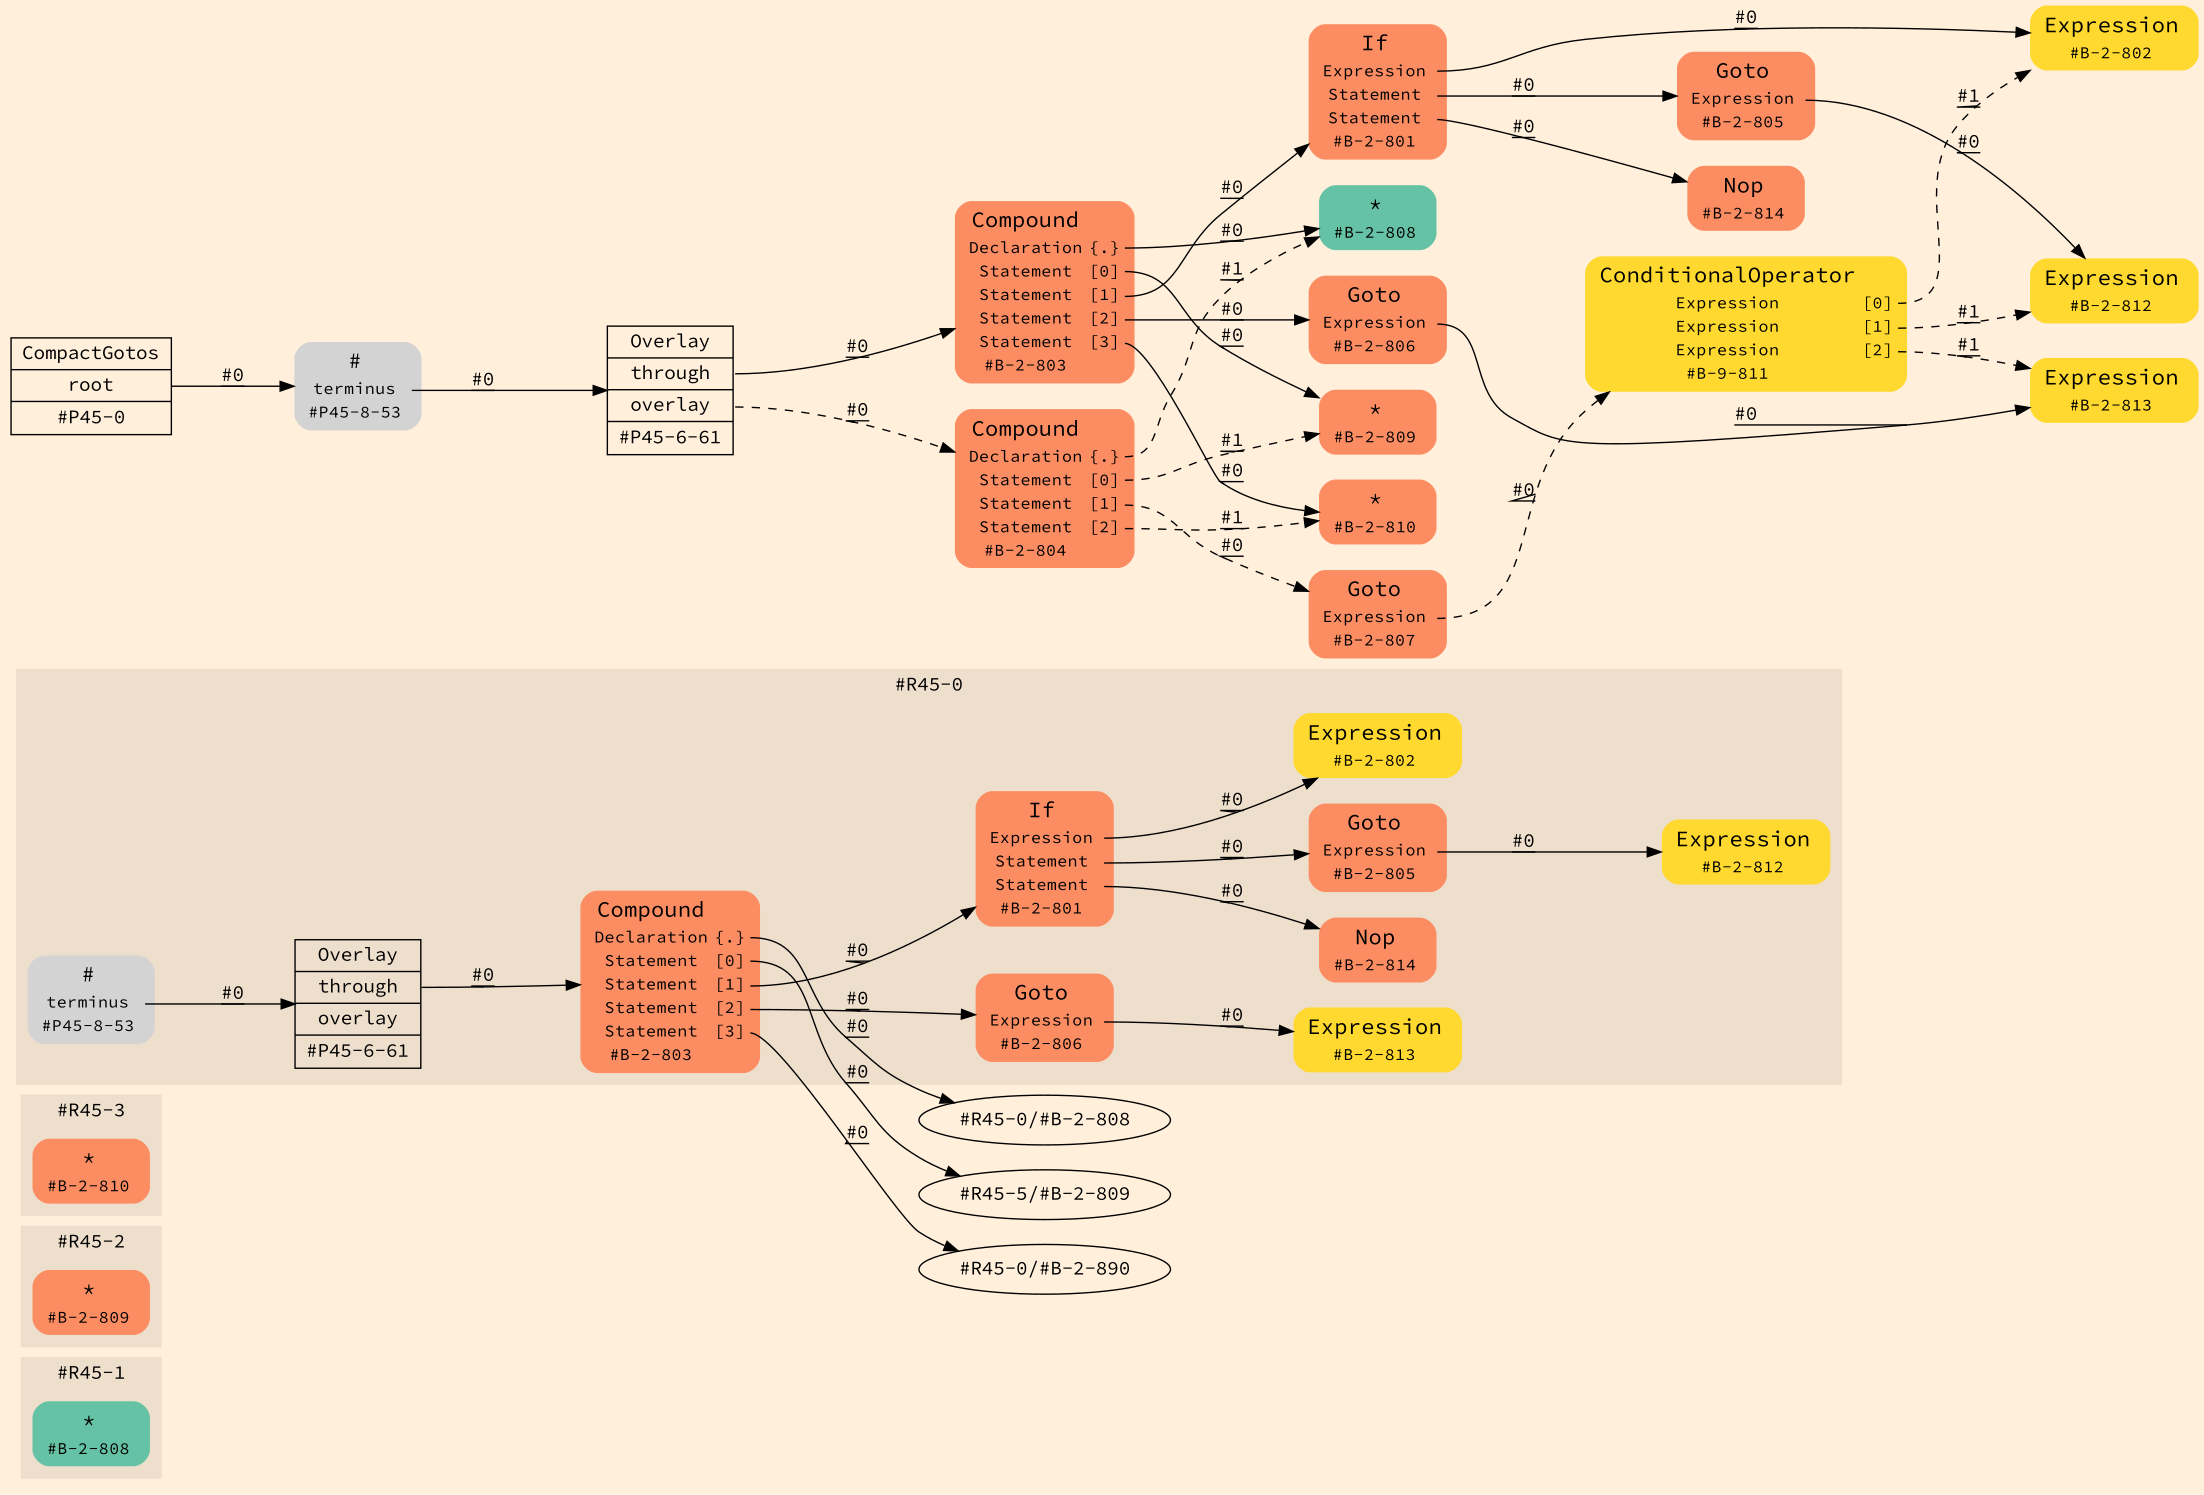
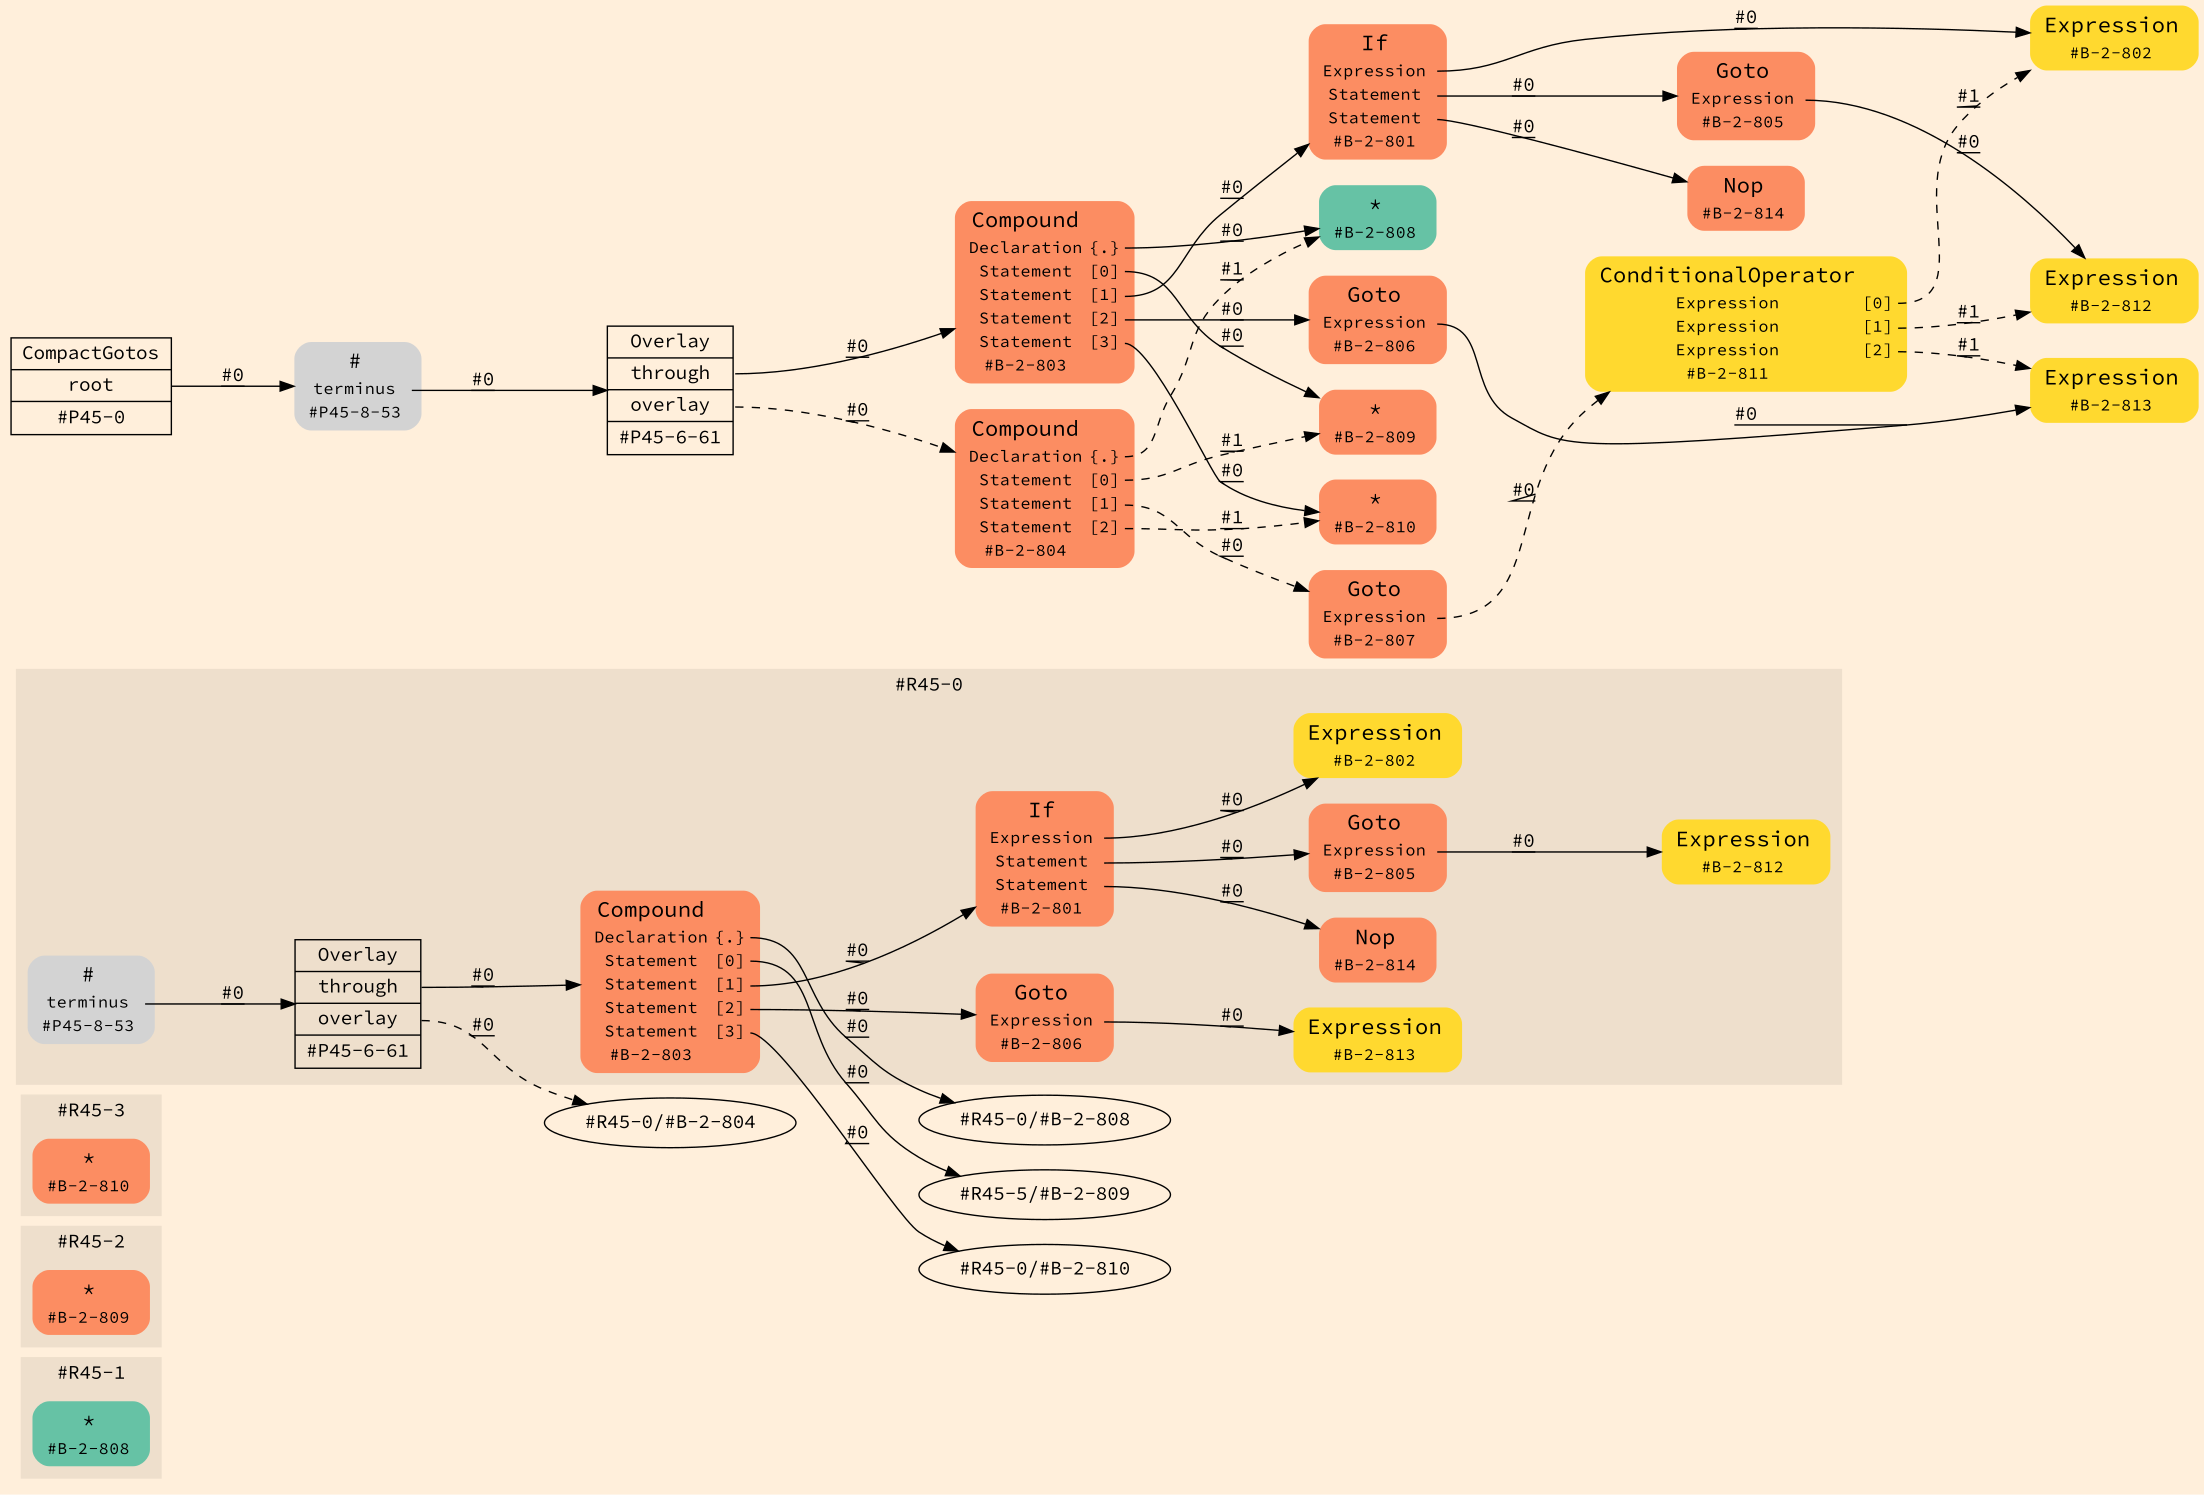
(1728, 374) -> (1728, 374)
none -> (670, 1123)
(1045, 1269) -> (1045, 1269)
